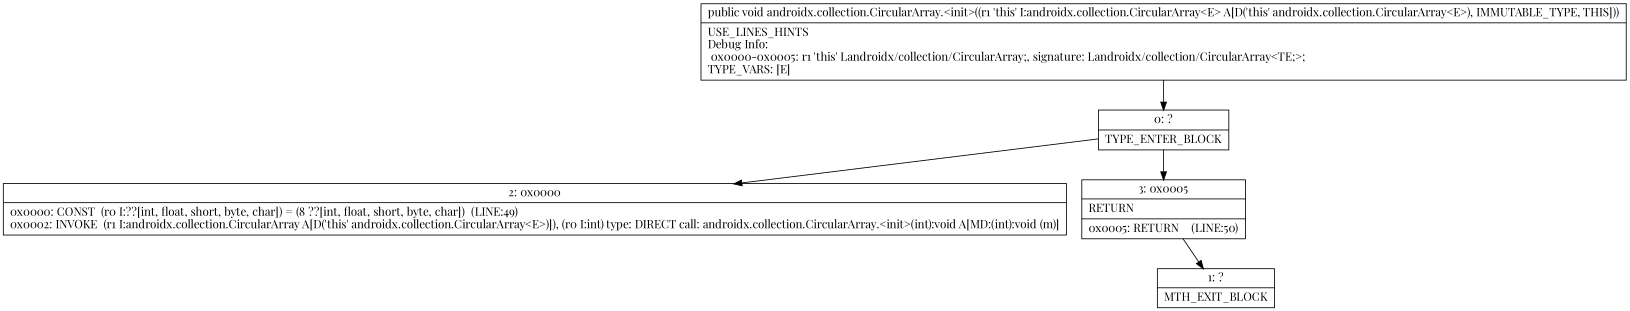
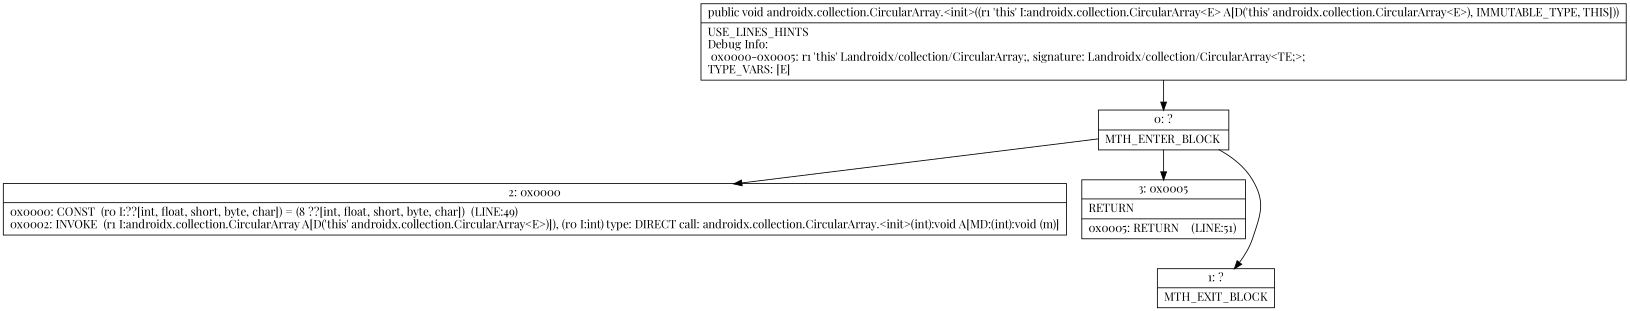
(1164, 140) -> (1163, 140)
(1164, 228) -> (1162, 228)
(1191, 250) -> (1260, 200)
